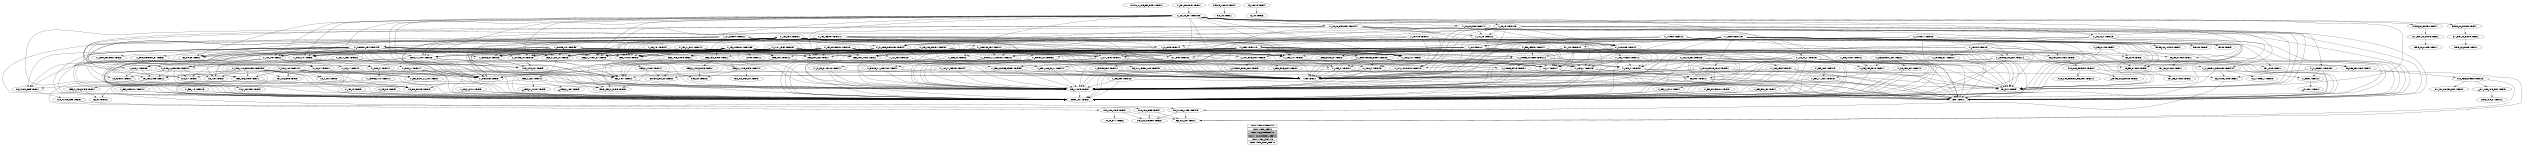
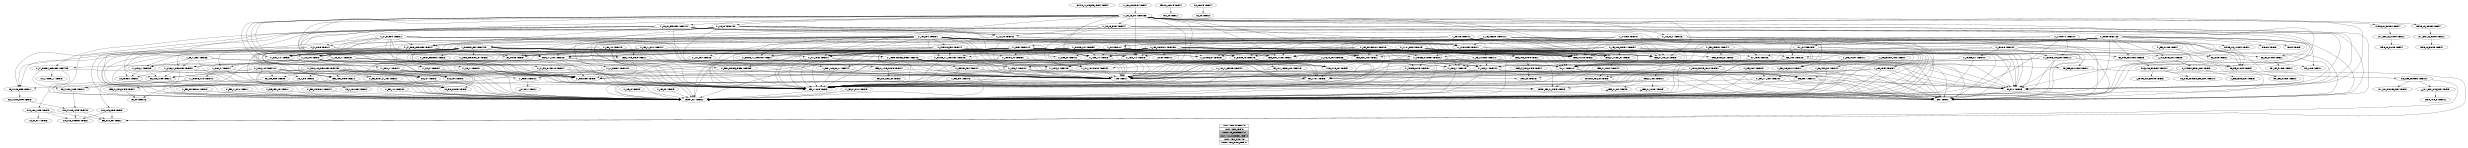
(1541, 51) -> (891, 51)
(1268, 63) -> (2215, 73)
(2262, 74) -> (137, 84)
